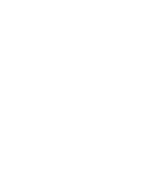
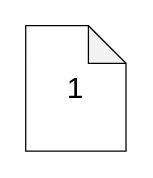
none -> (76, 88)
